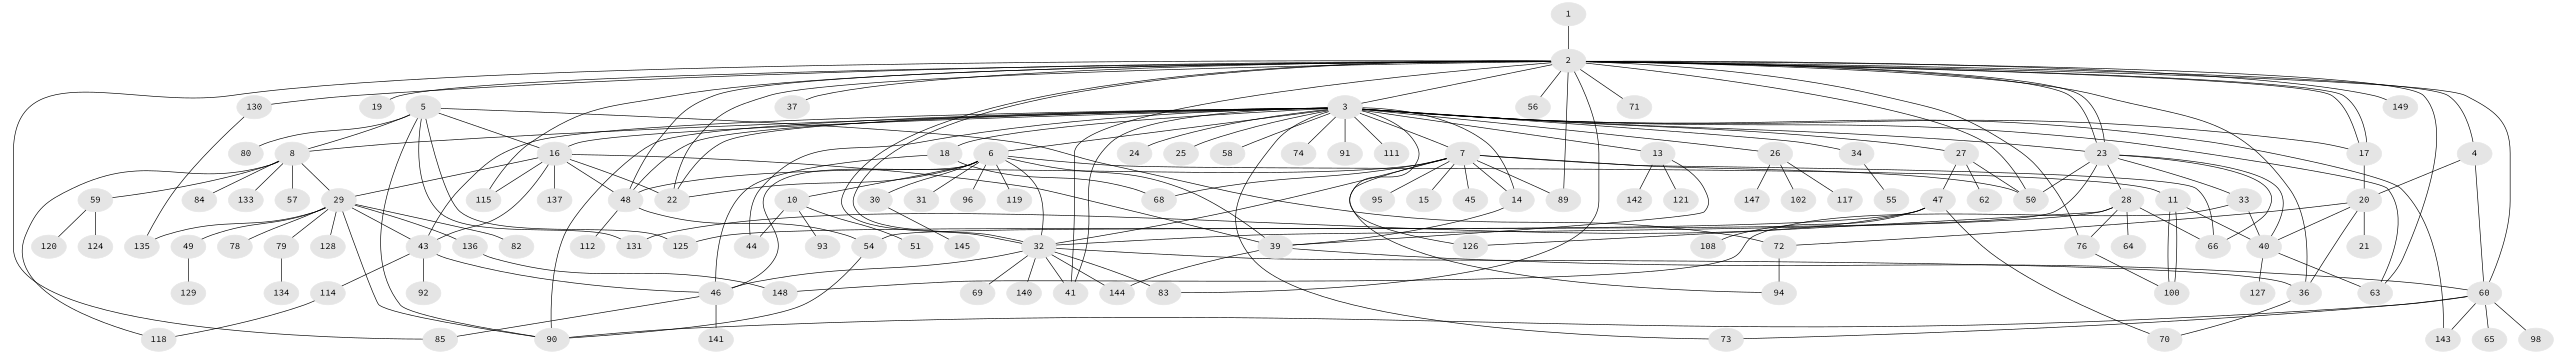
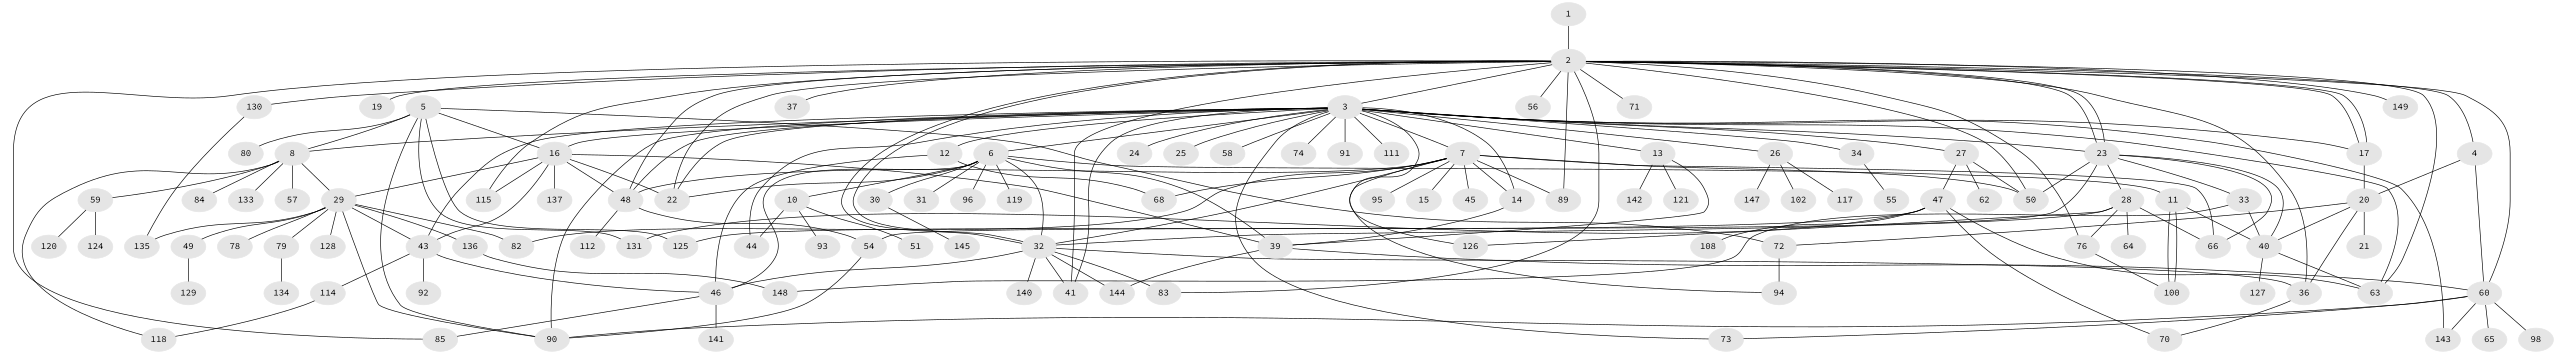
(945, 154) -> (945, 154)
none -> (1109, 223)
none -> (2066, 260)
(978, 293) -> none
